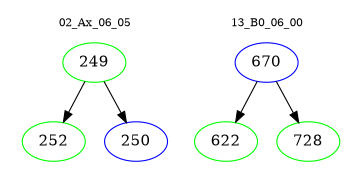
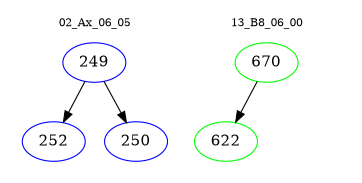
(267, 24) -> (267, 24)
(94, 63) -> (94, 63)
(267, 63) -> (267, 63)
(54, 142) -> (54, 142)
(308, 142) -> none
